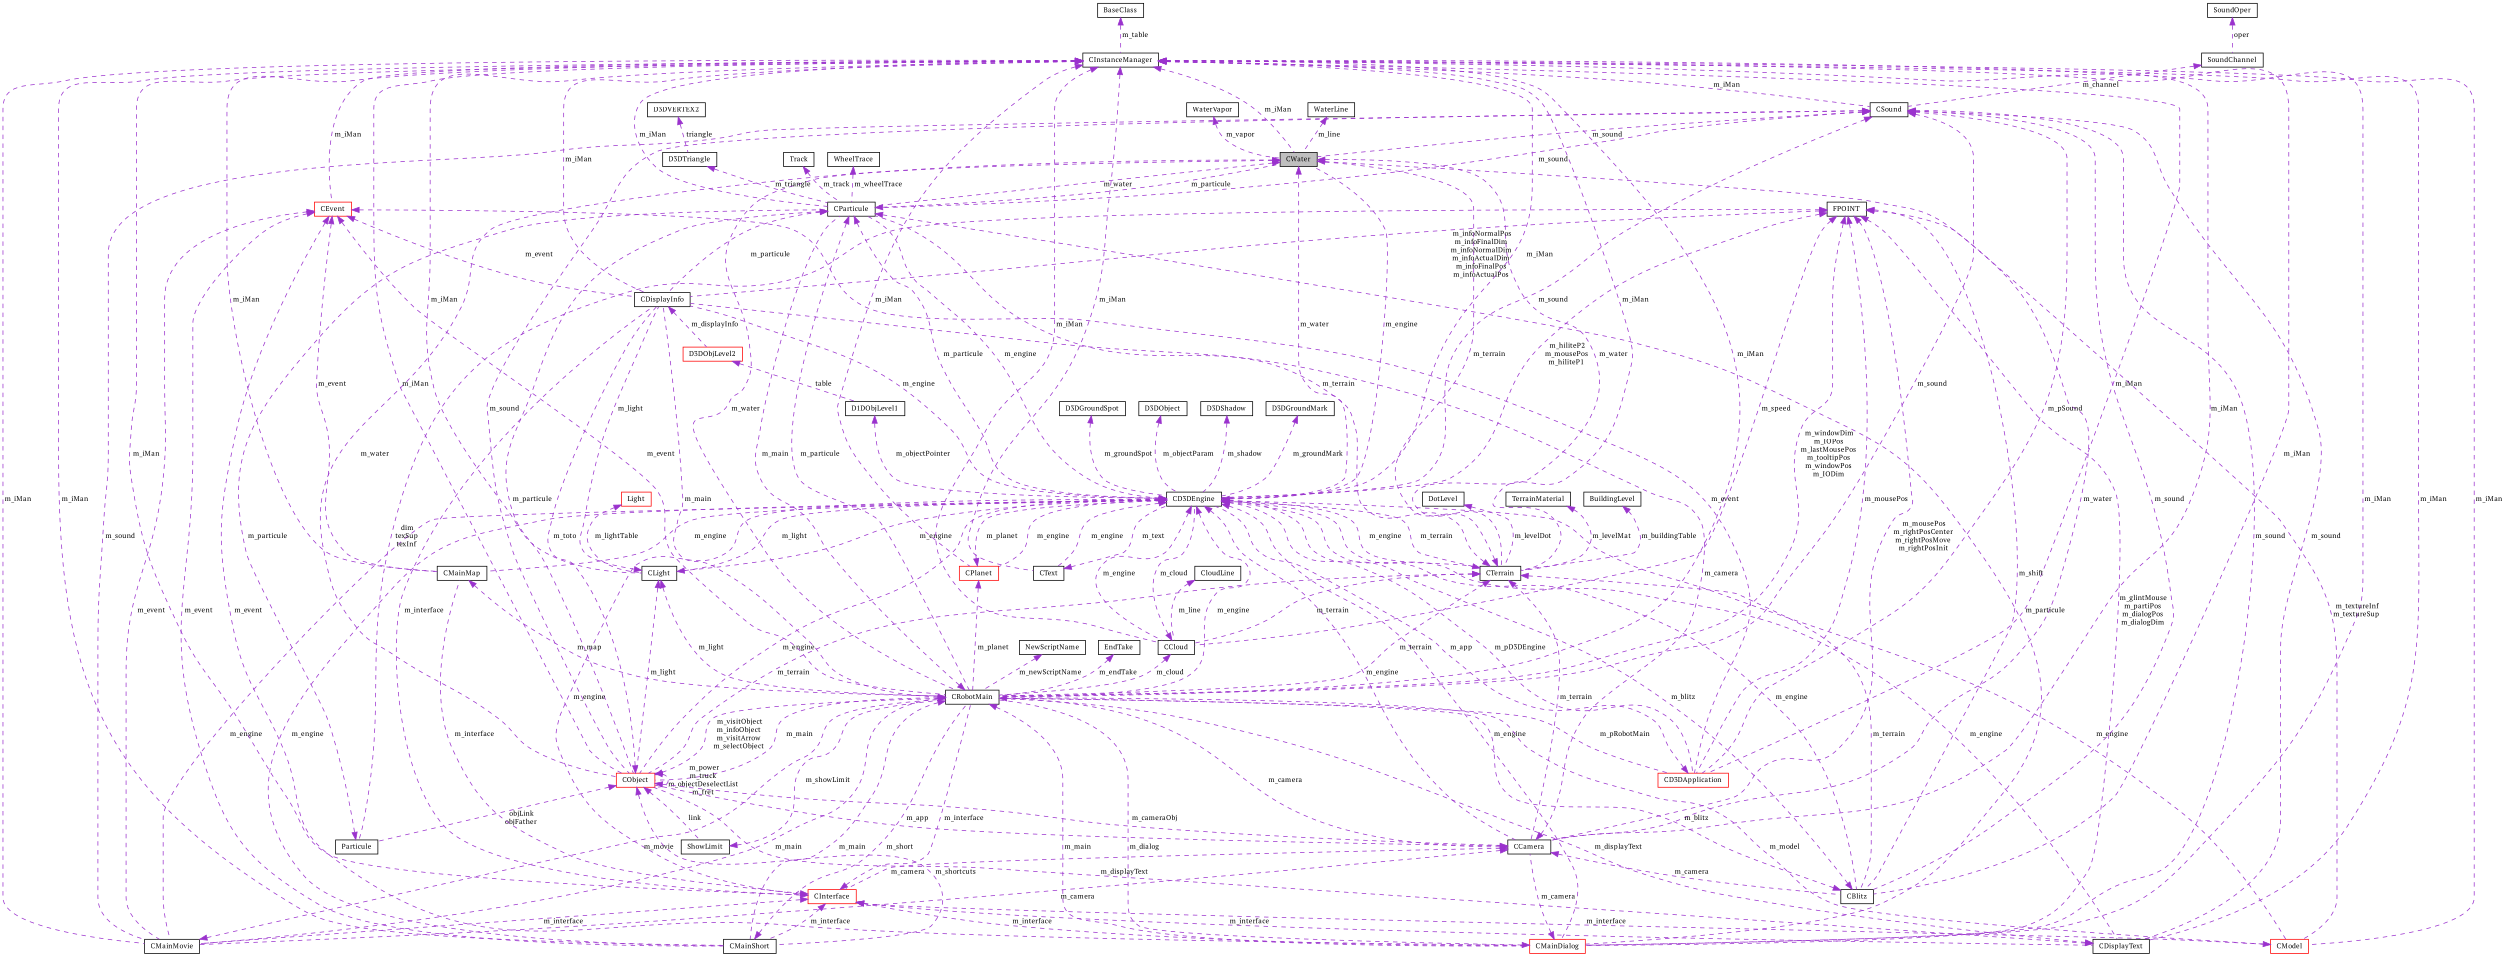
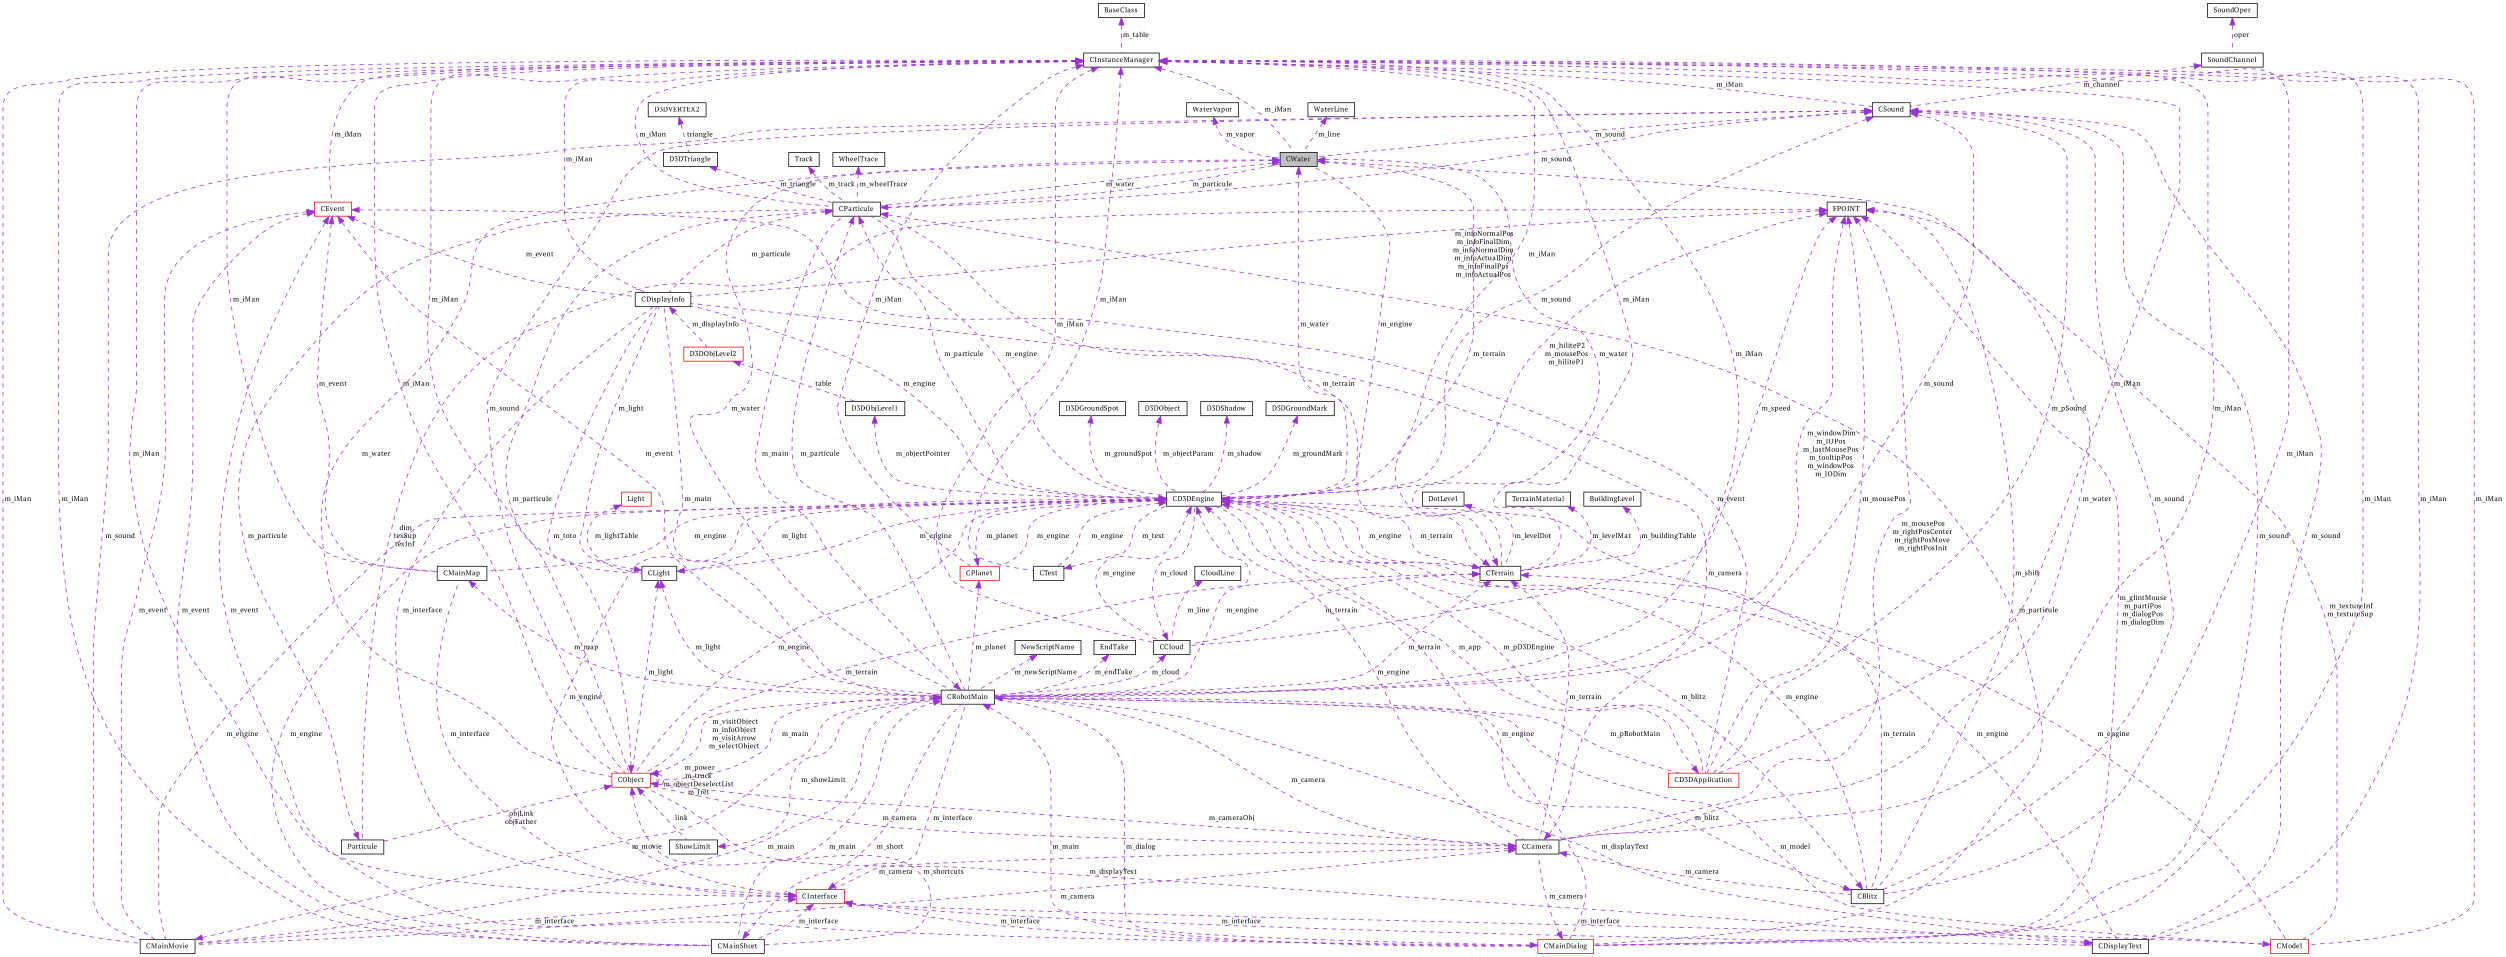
(875, 409) -> (875, 409)
(917, 818) -> (899, 818)
